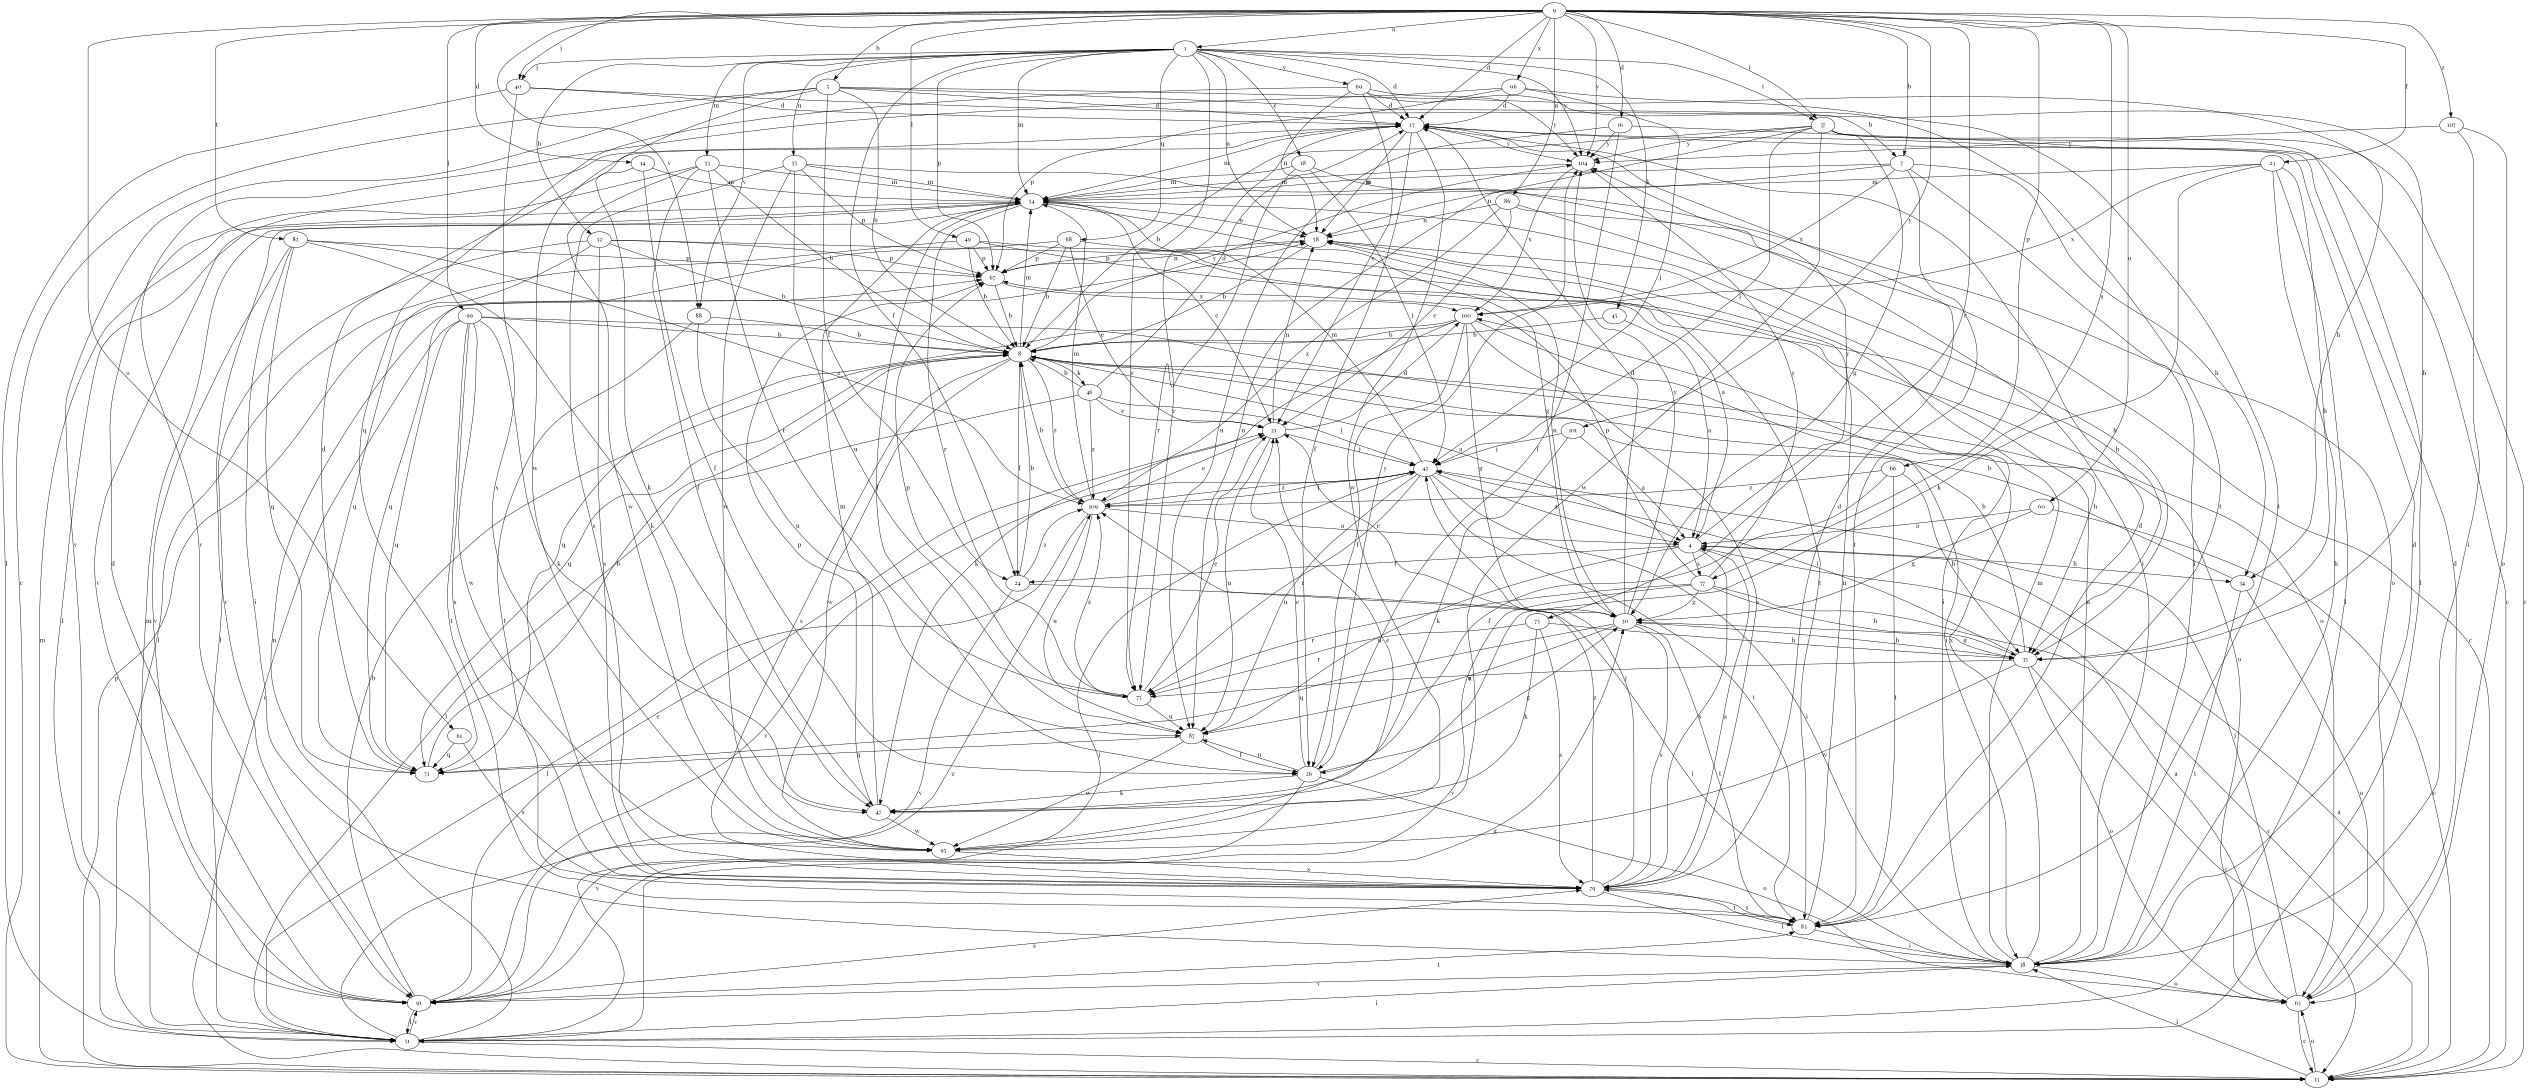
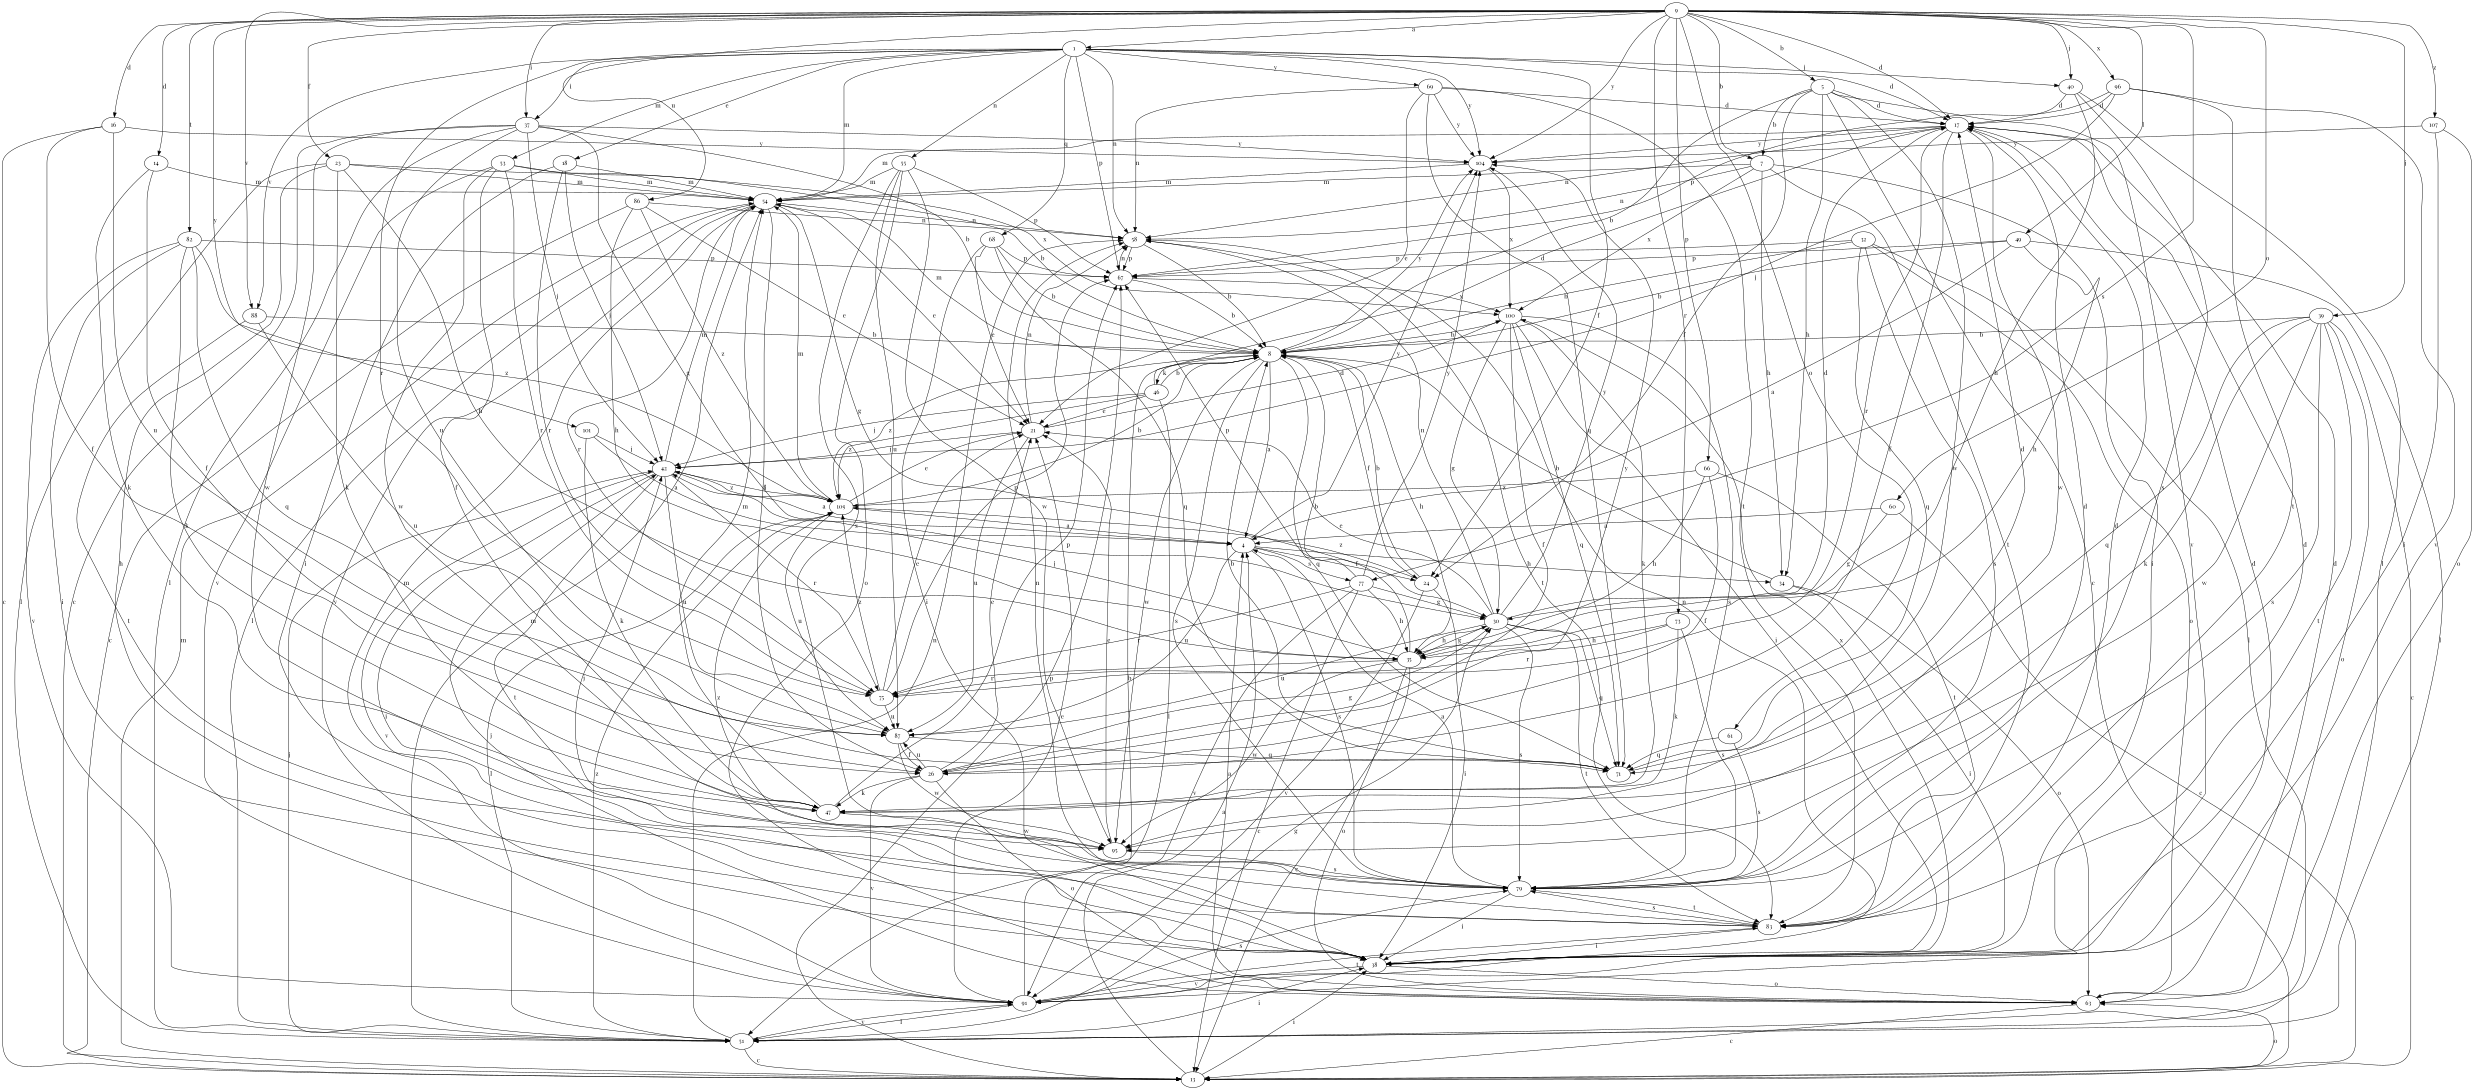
(725, 65) -> none
(470, 316) -> (2321, 316)
(1615, 316) -> none
